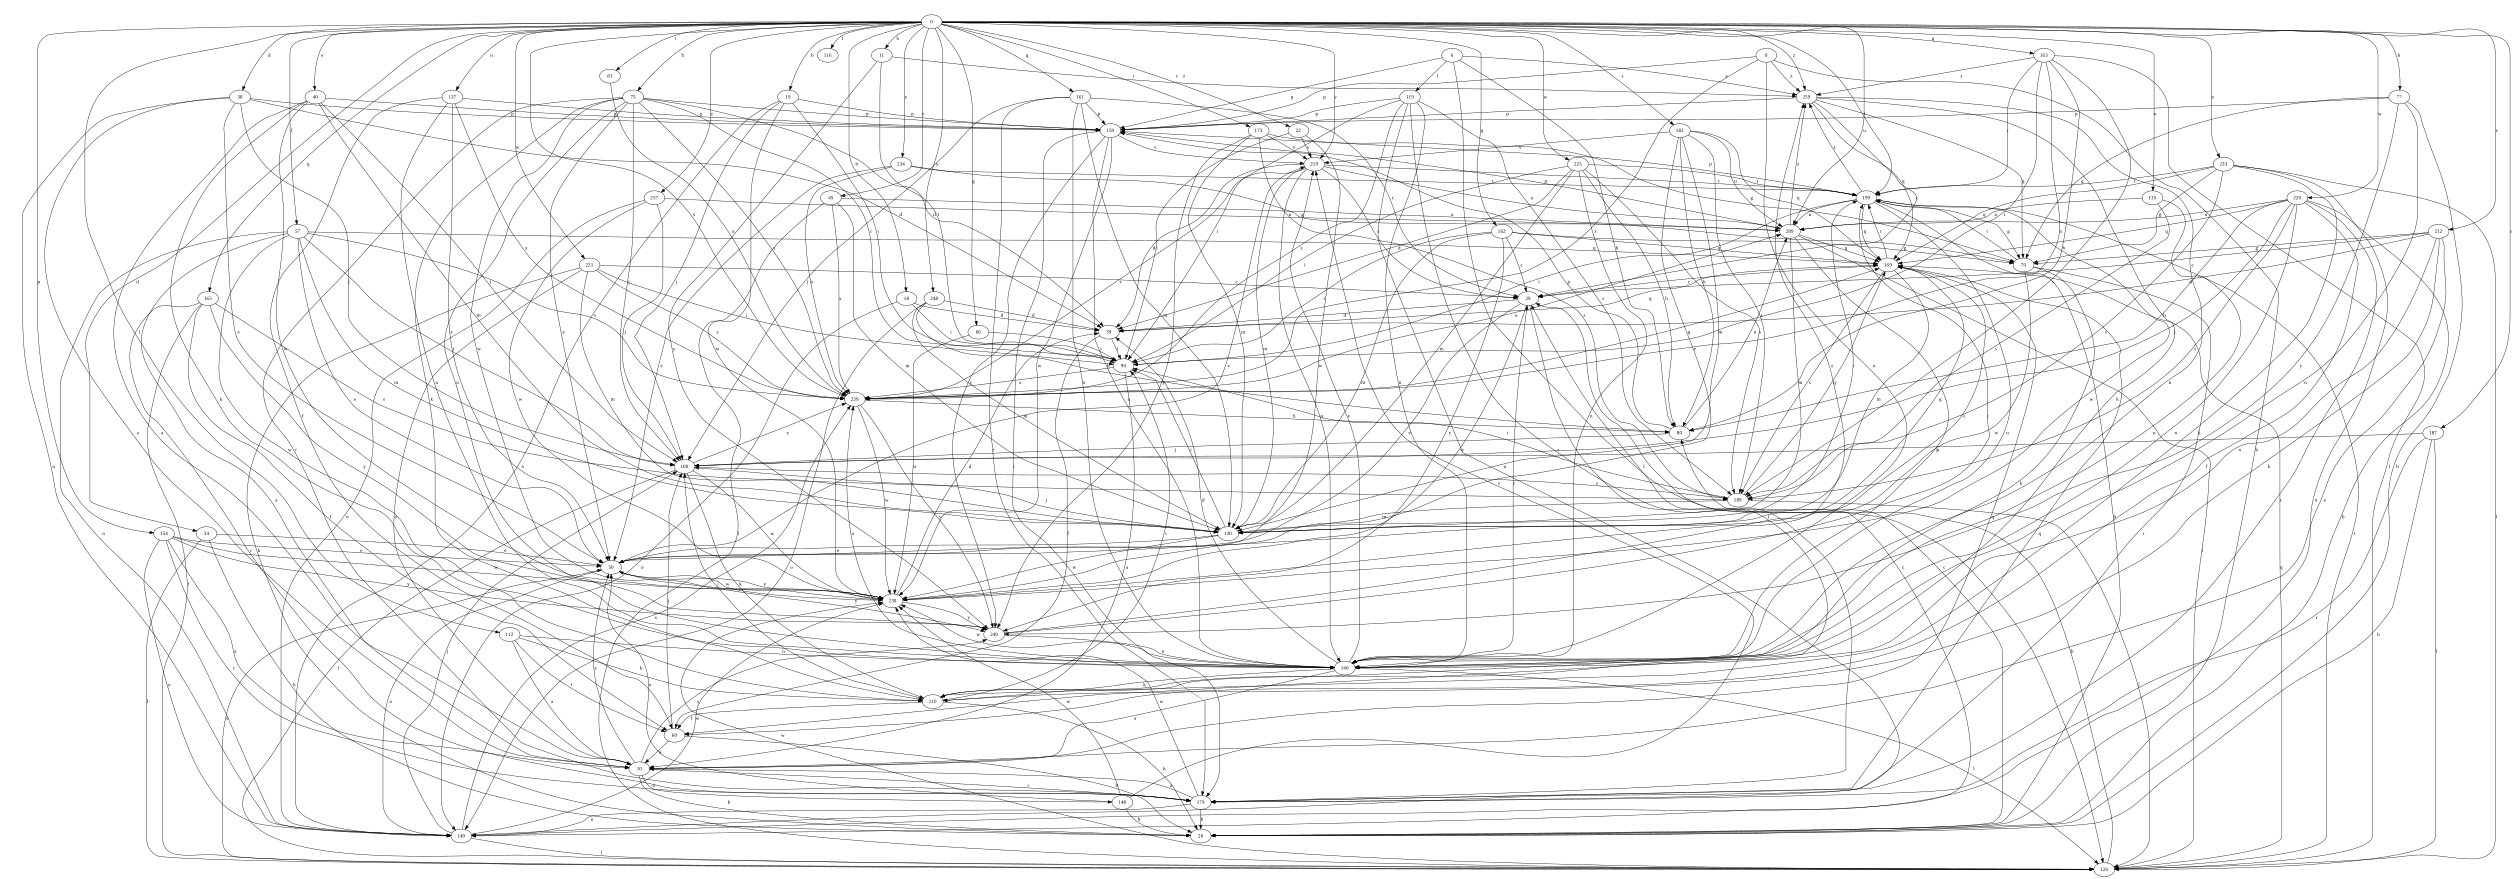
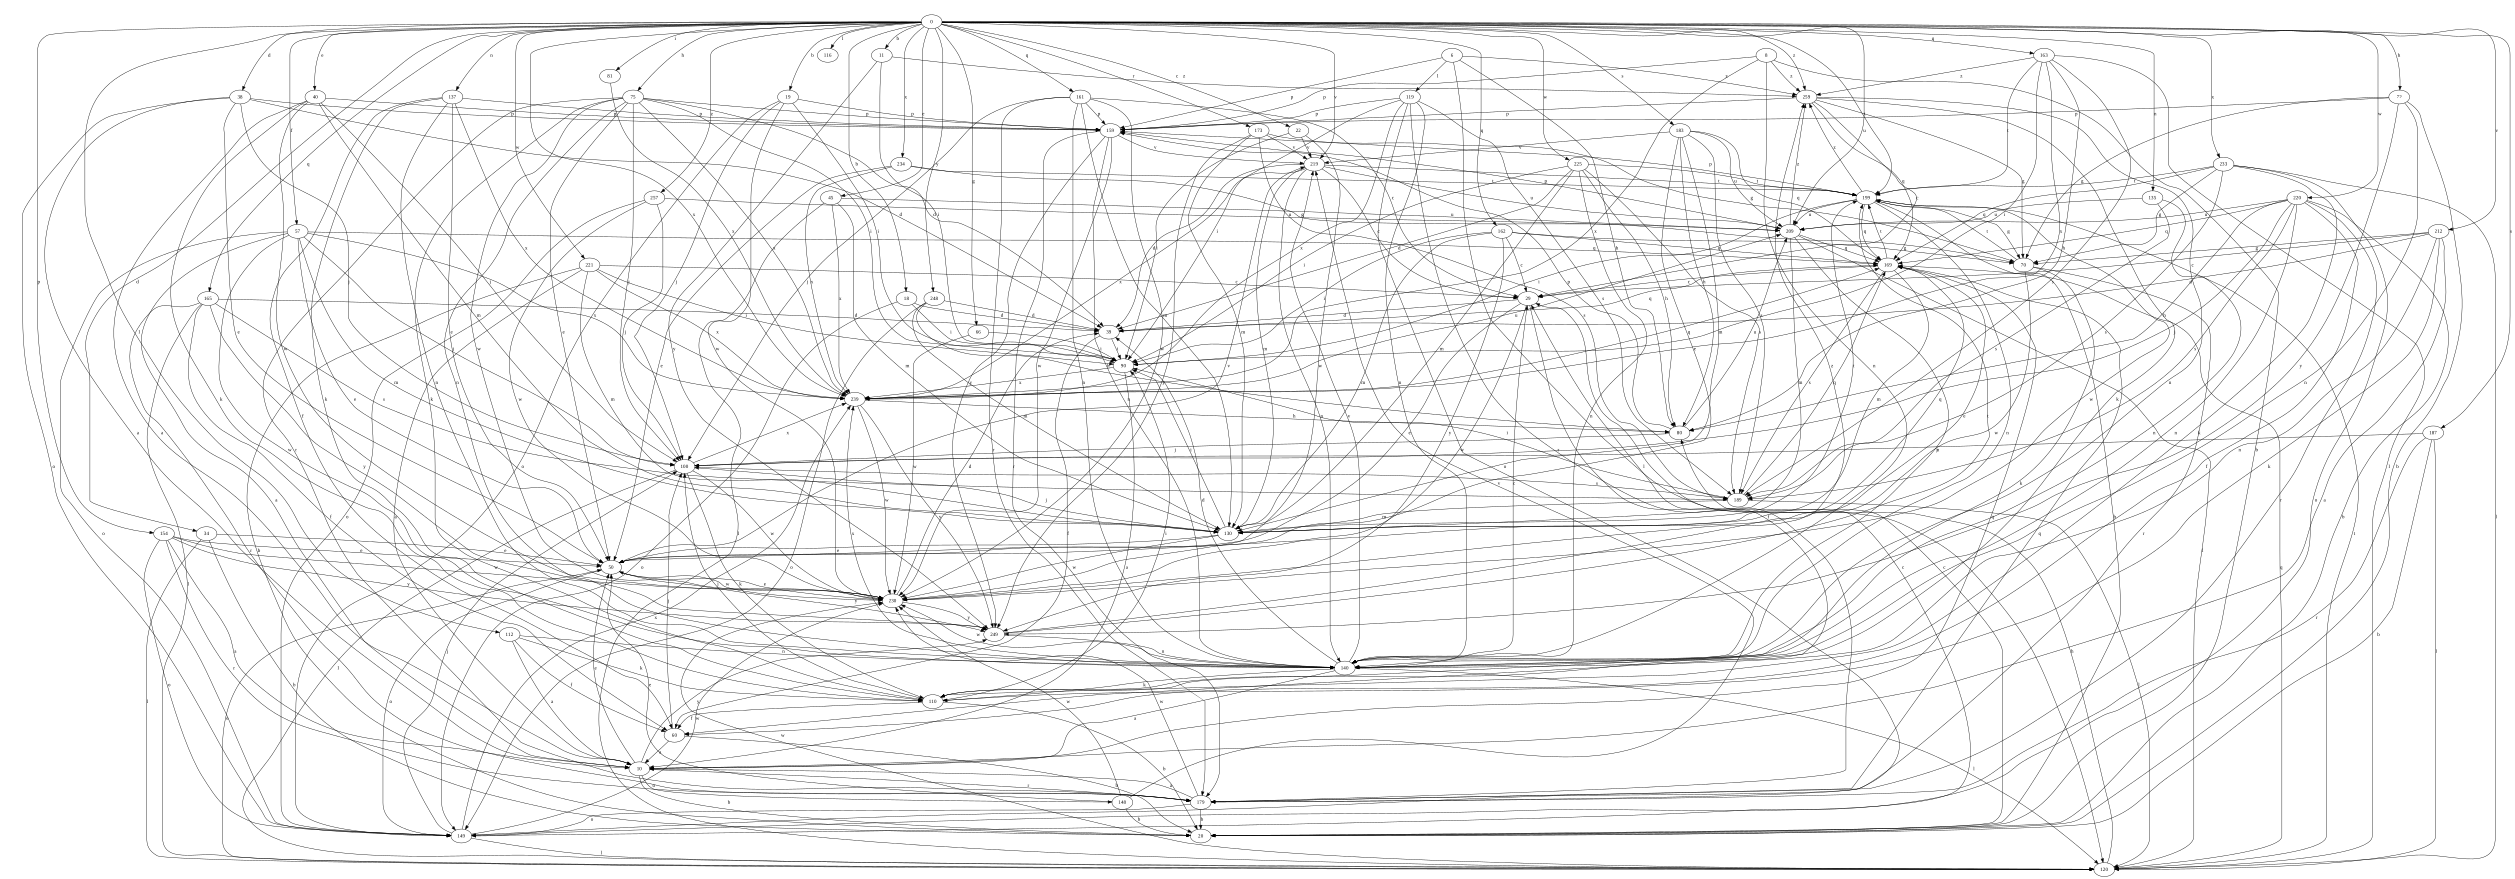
none -> (700, 312)
none -> (1152, 376)
none -> (420, 536)
